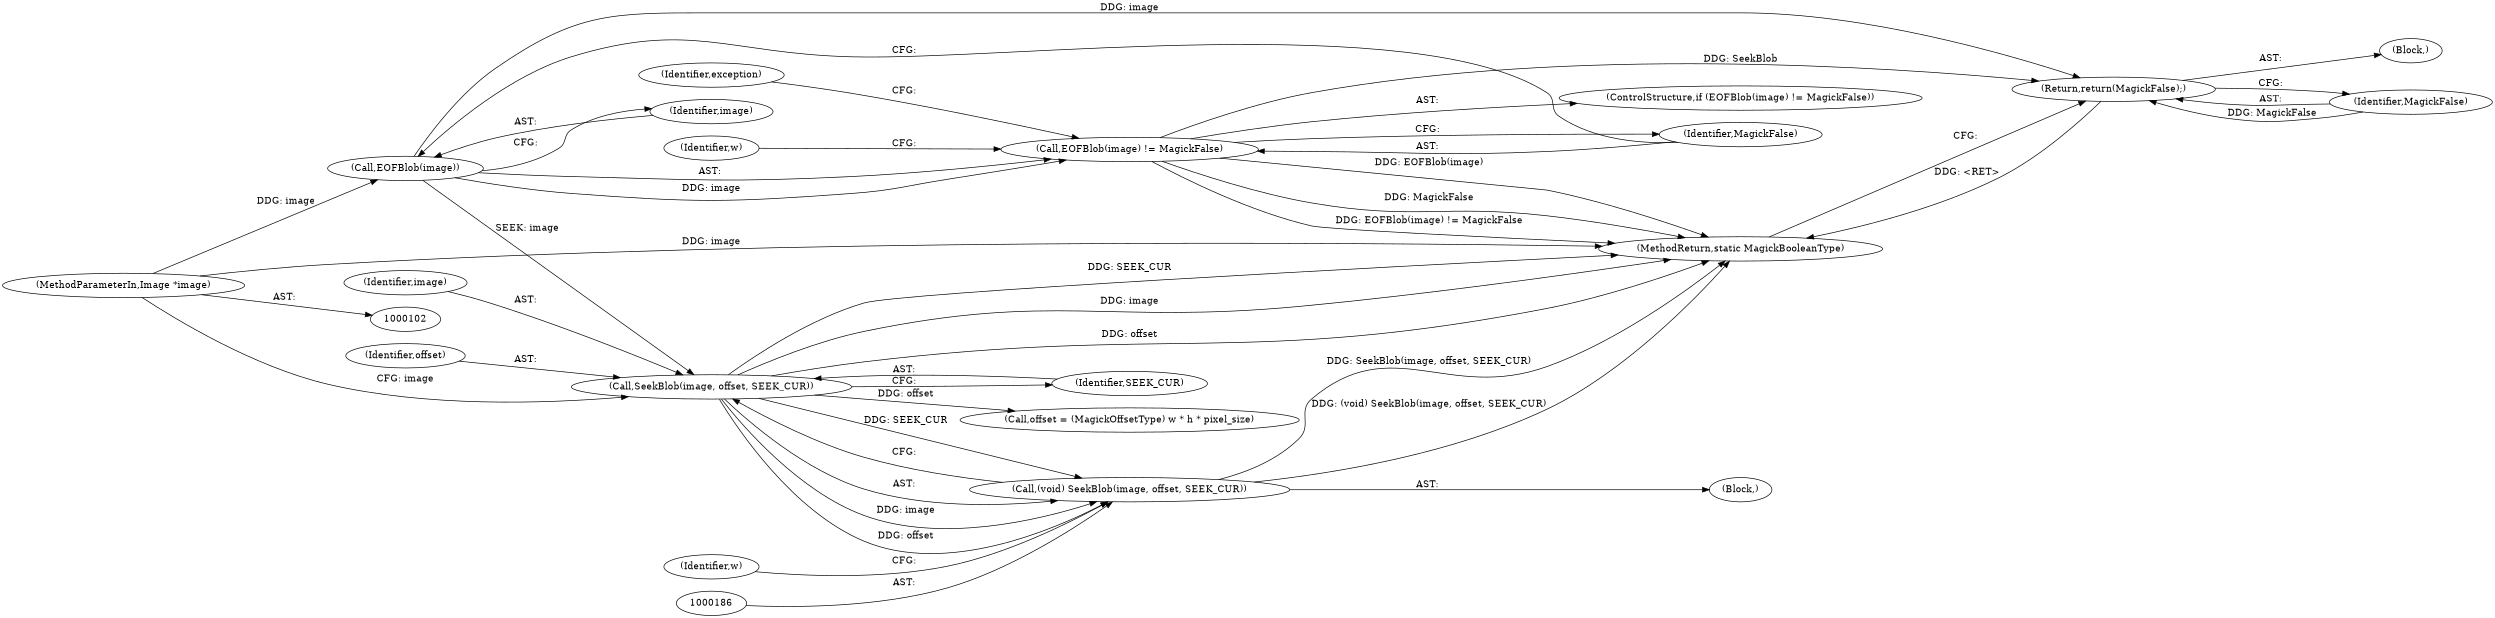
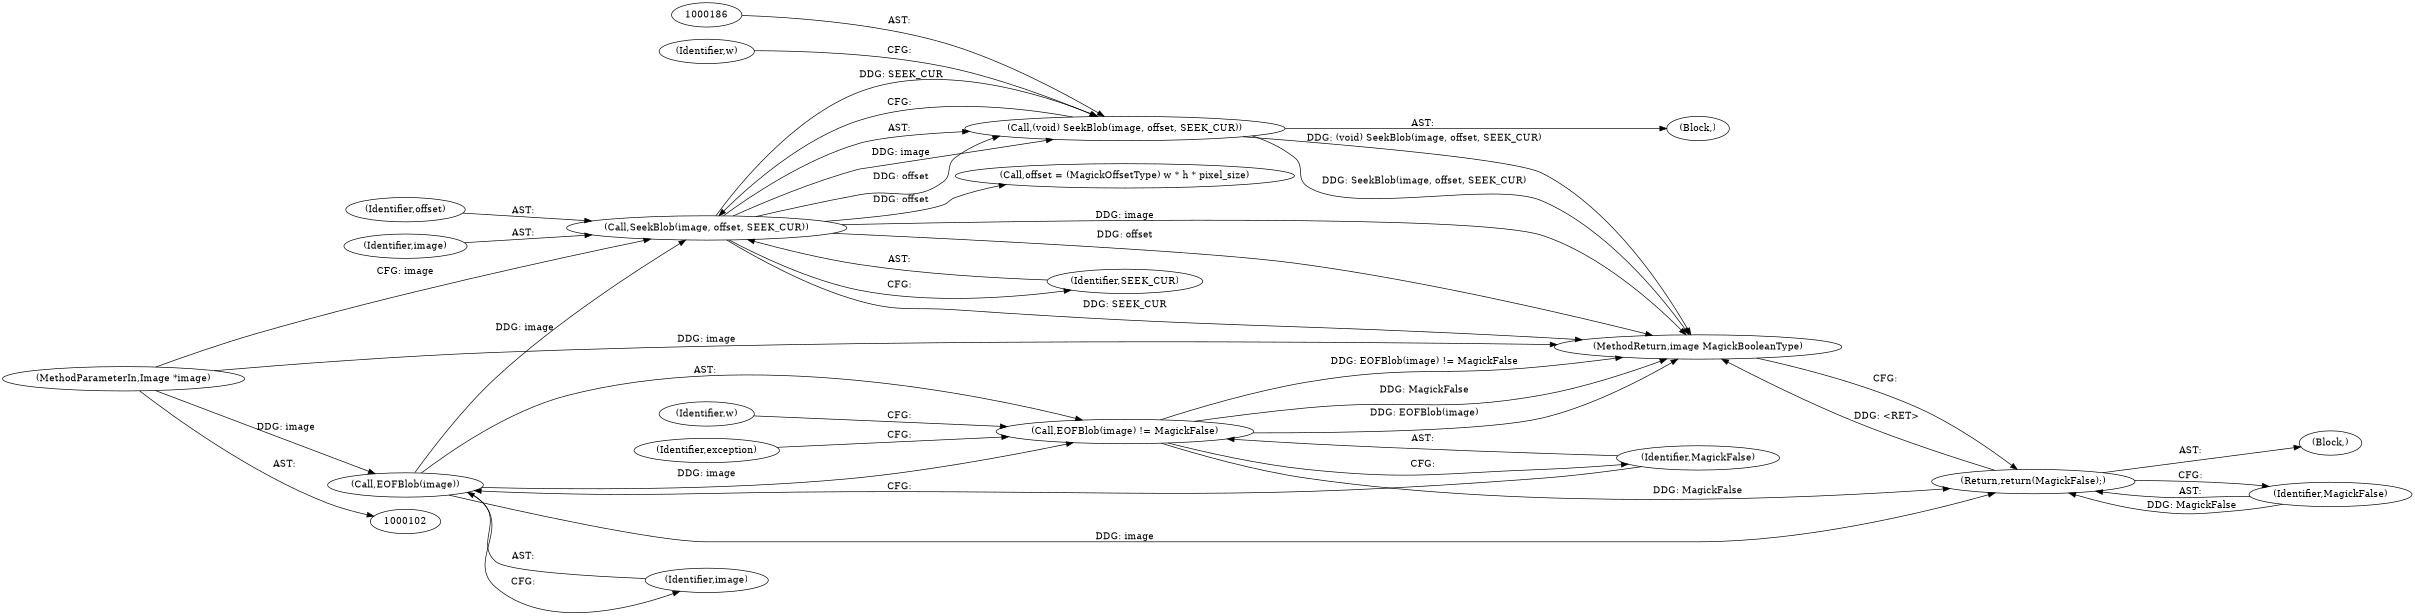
(1741, 59) -> (1698, 491)
(1741, 98) -> none
(527, 228) -> (525, 328)
(1741, 249) -> (1698, 347)
